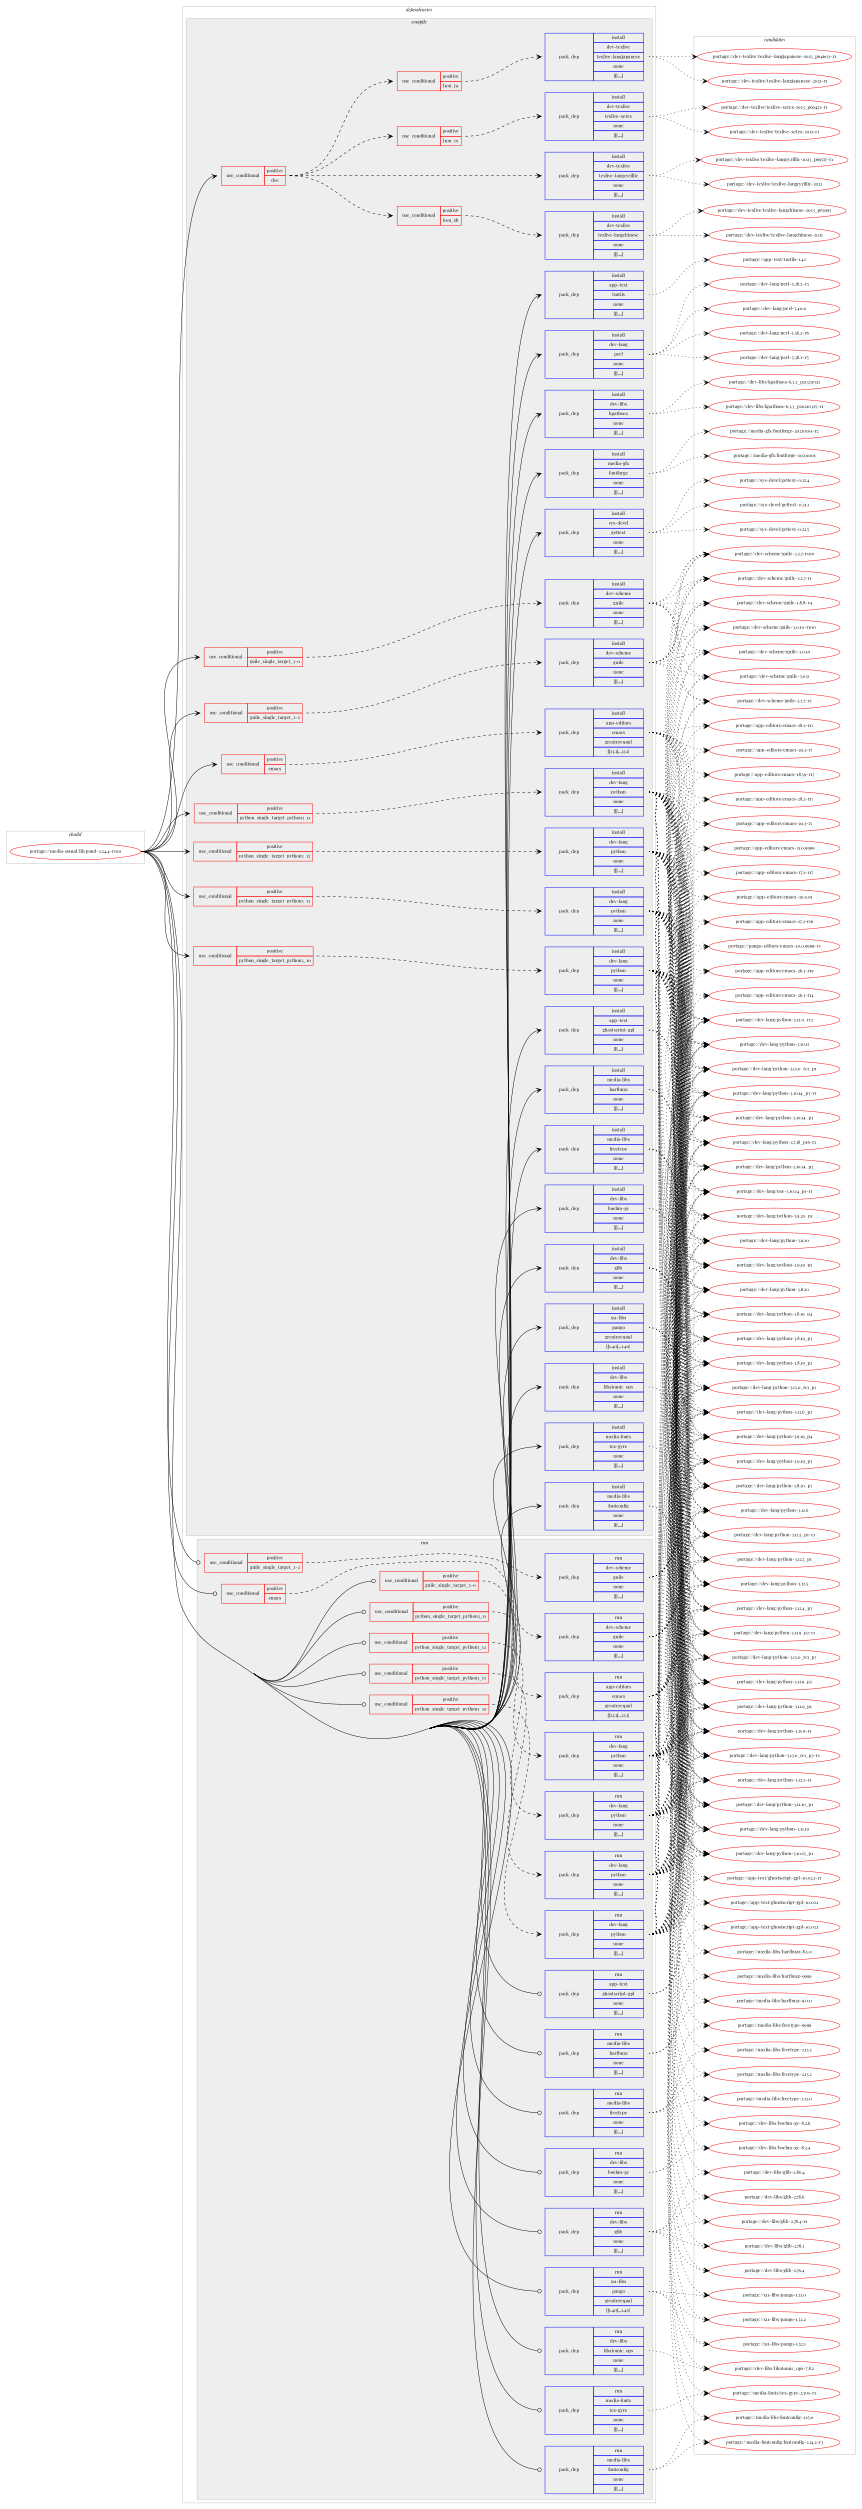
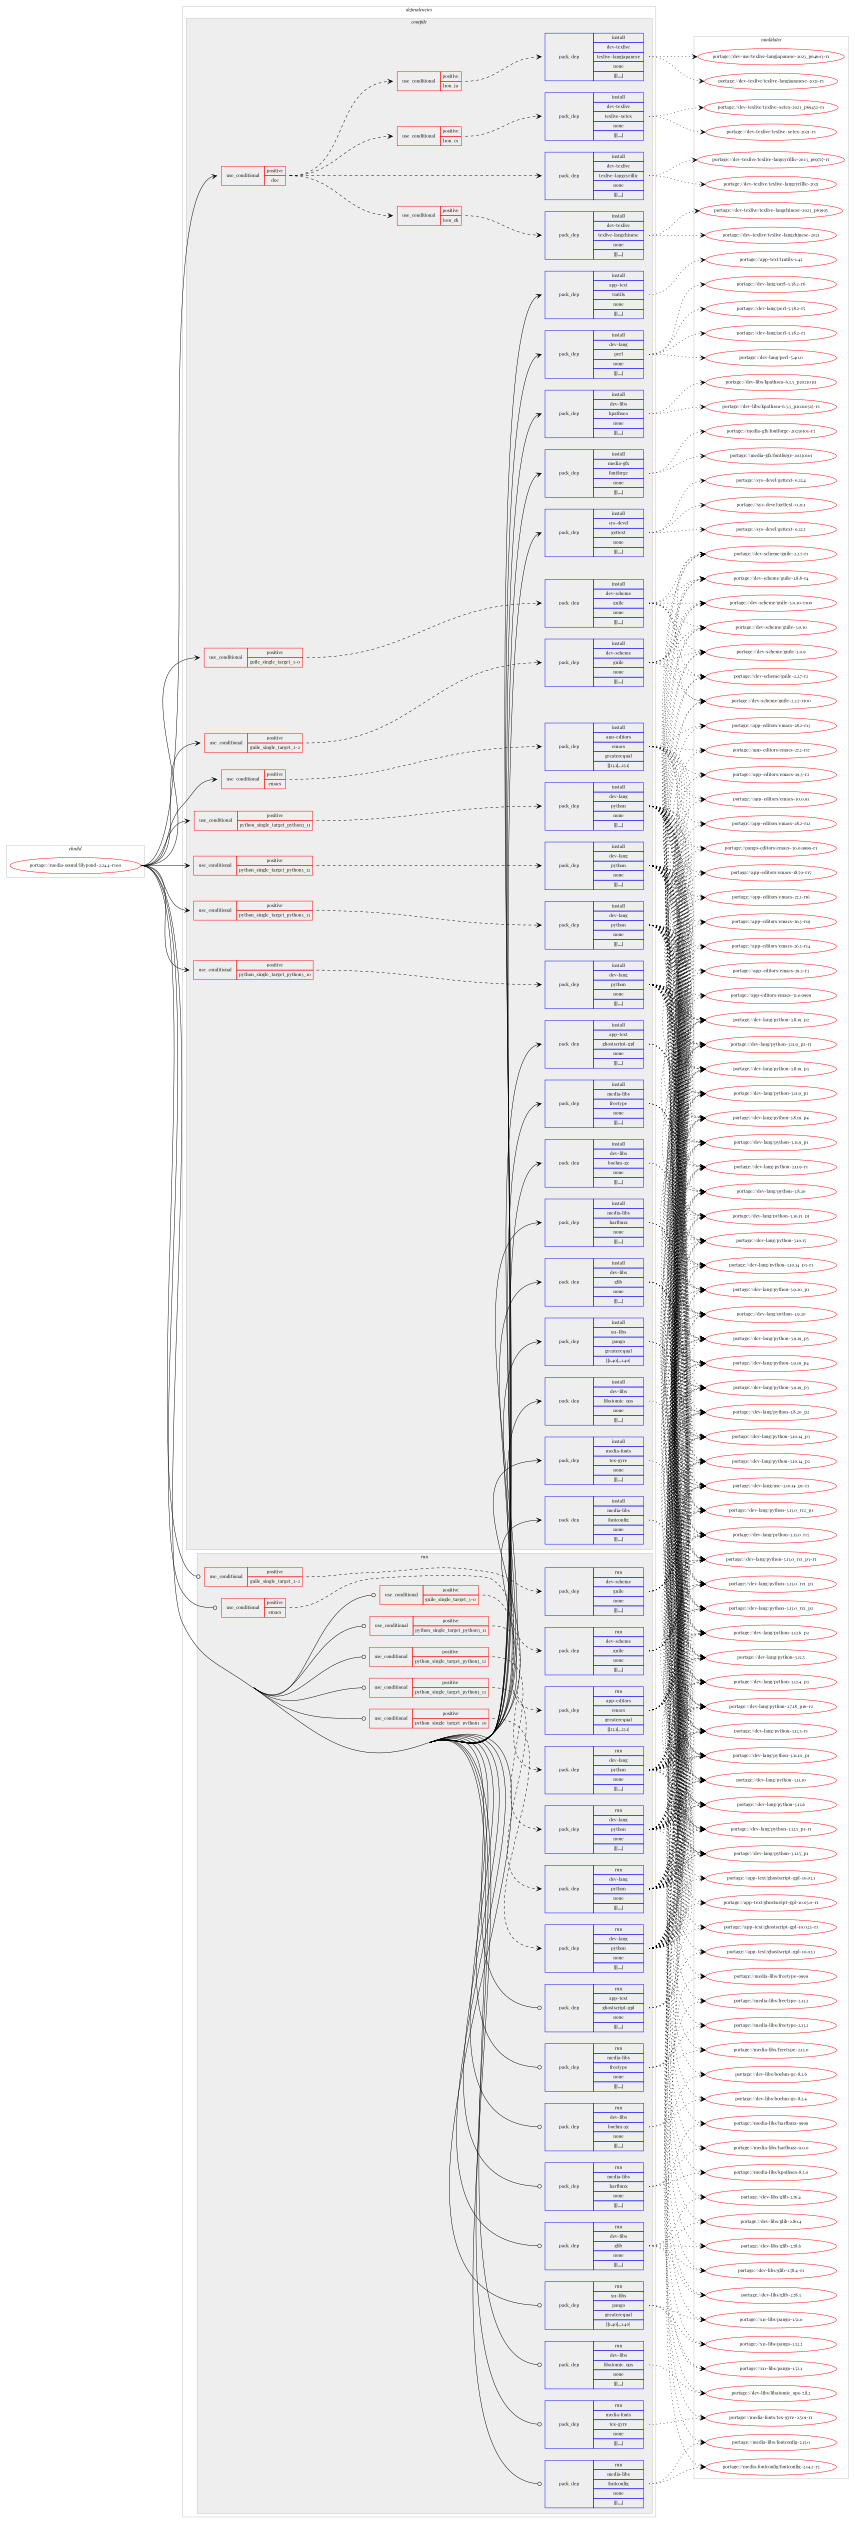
(775, 57) -> (771, 57)
none -> (771, 1903)
(775, 1952) -> (771, 2173)
